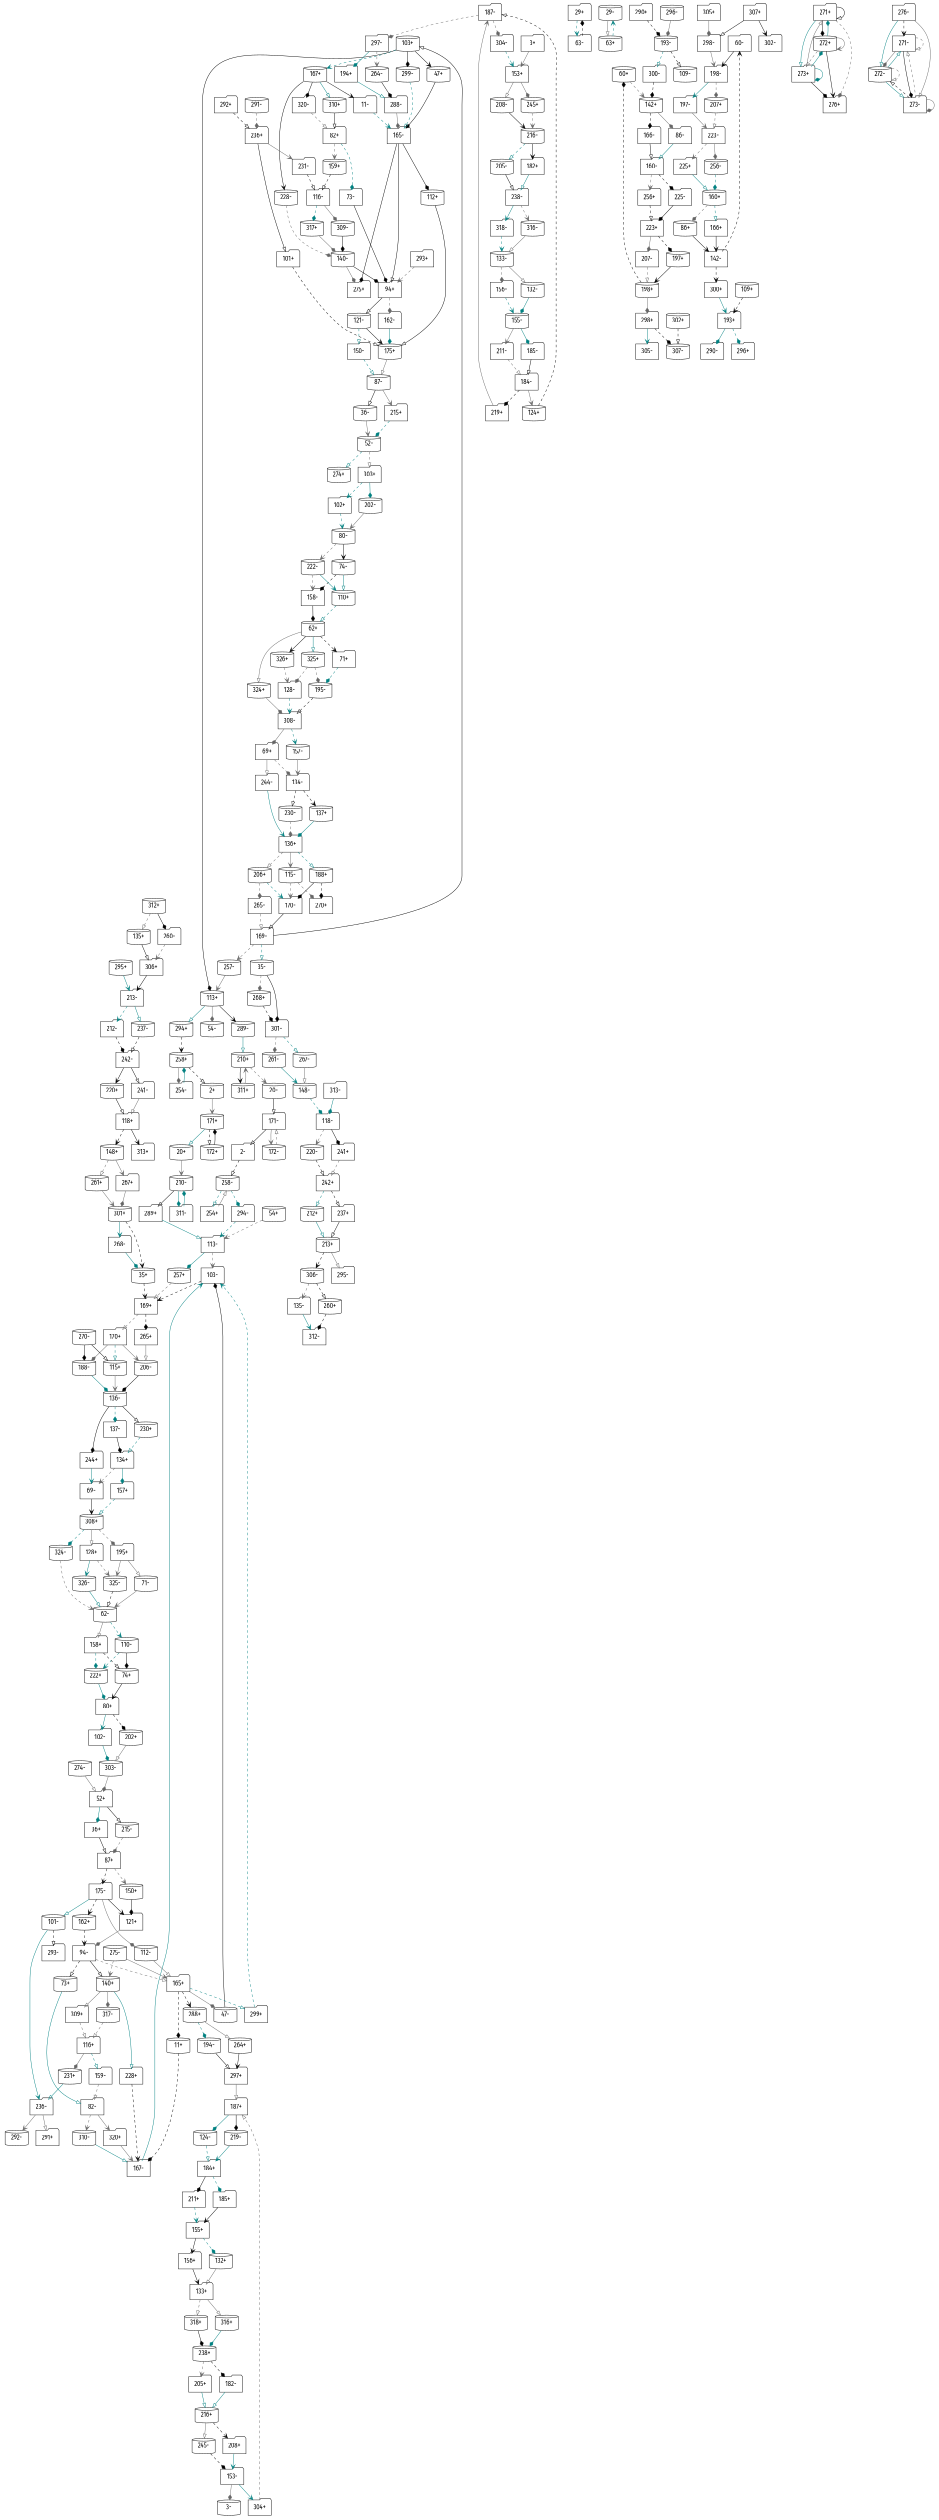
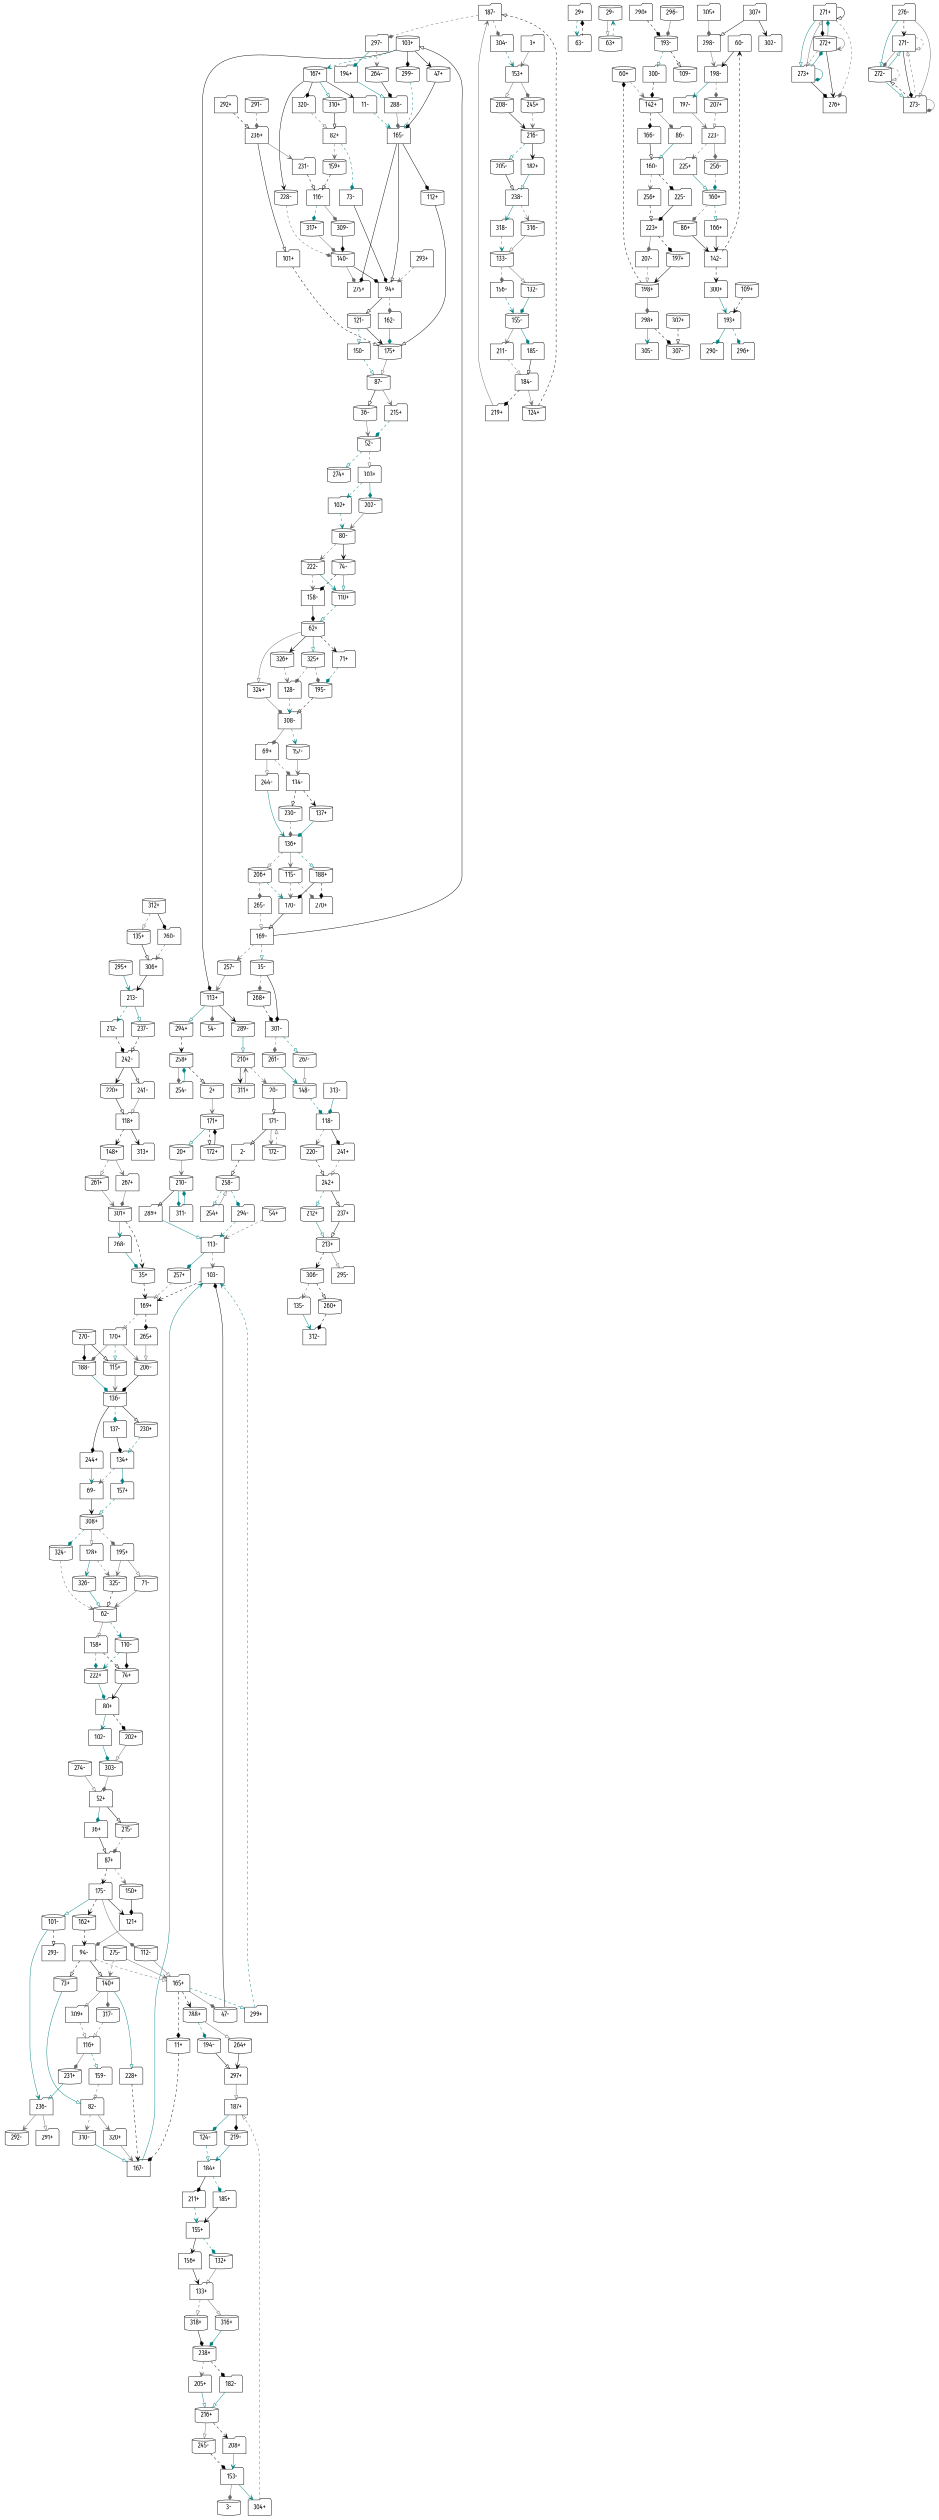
(334, 1197) -> (334, 1197)
